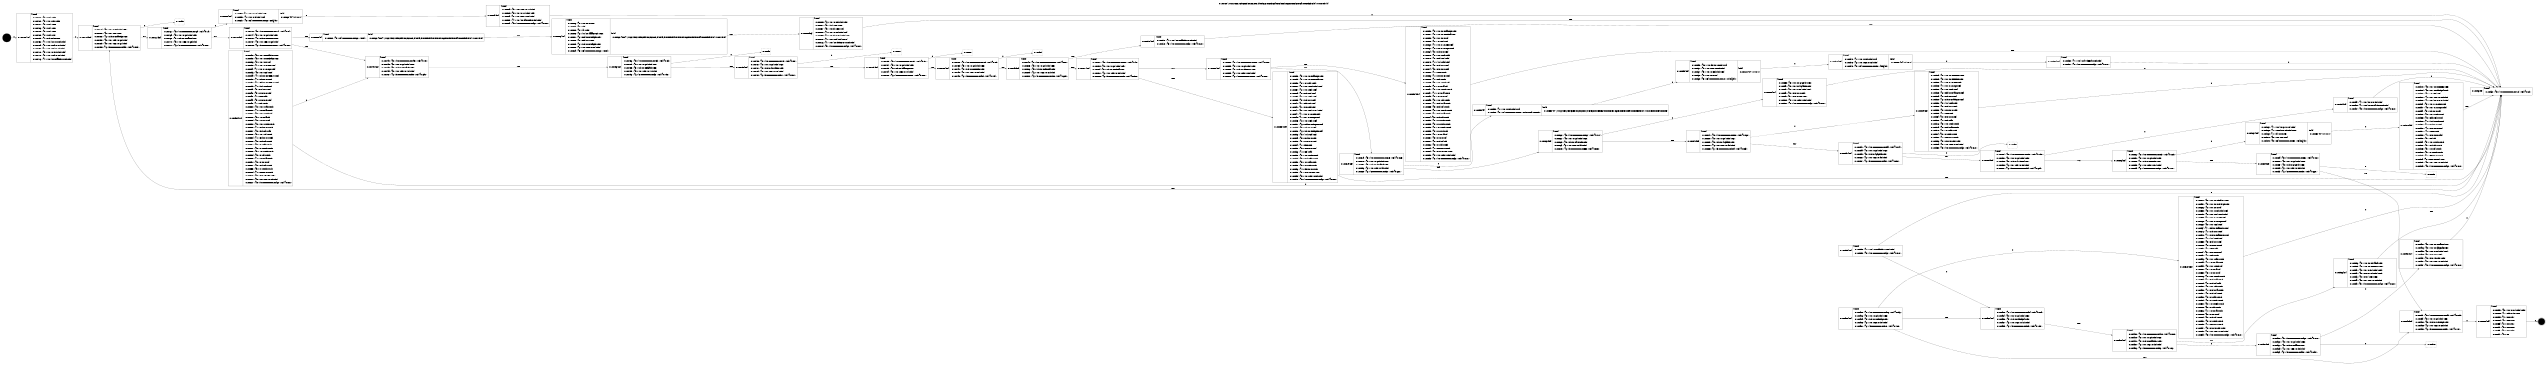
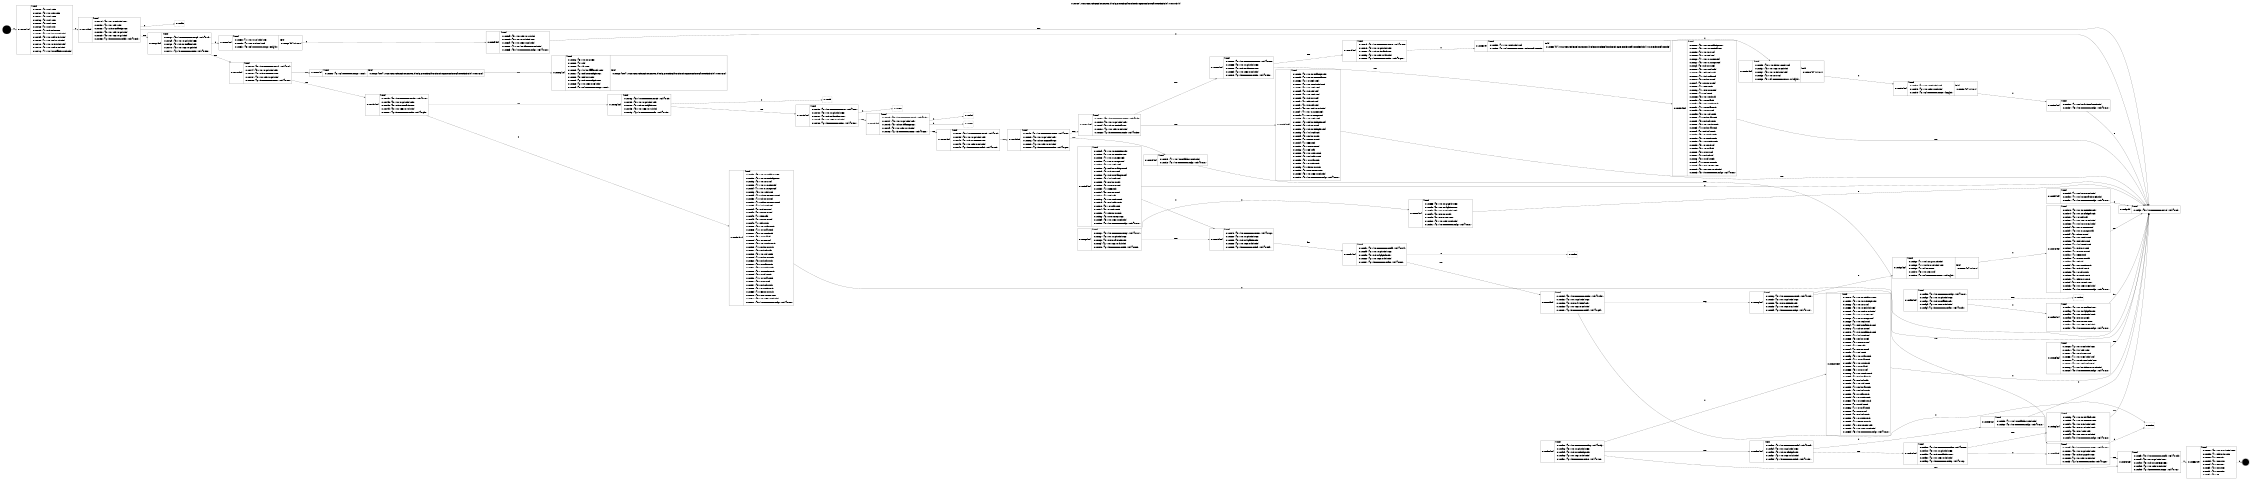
(763, 35) -> none
(1015, 55) -> (946, 118)
(330, 92) -> (577, 171)
(1832, 126) -> (1178, 214)
(2188, 131) -> (1839, 436)
(1472, 168) -> none
(1287, 189) -> (1215, 30)
(2467, 218) -> (2114, 295)
(1936, 282) -> (1897, 439)
(2365, 344) -> (2012, 298)
(2216, 346) -> (2007, 454)
